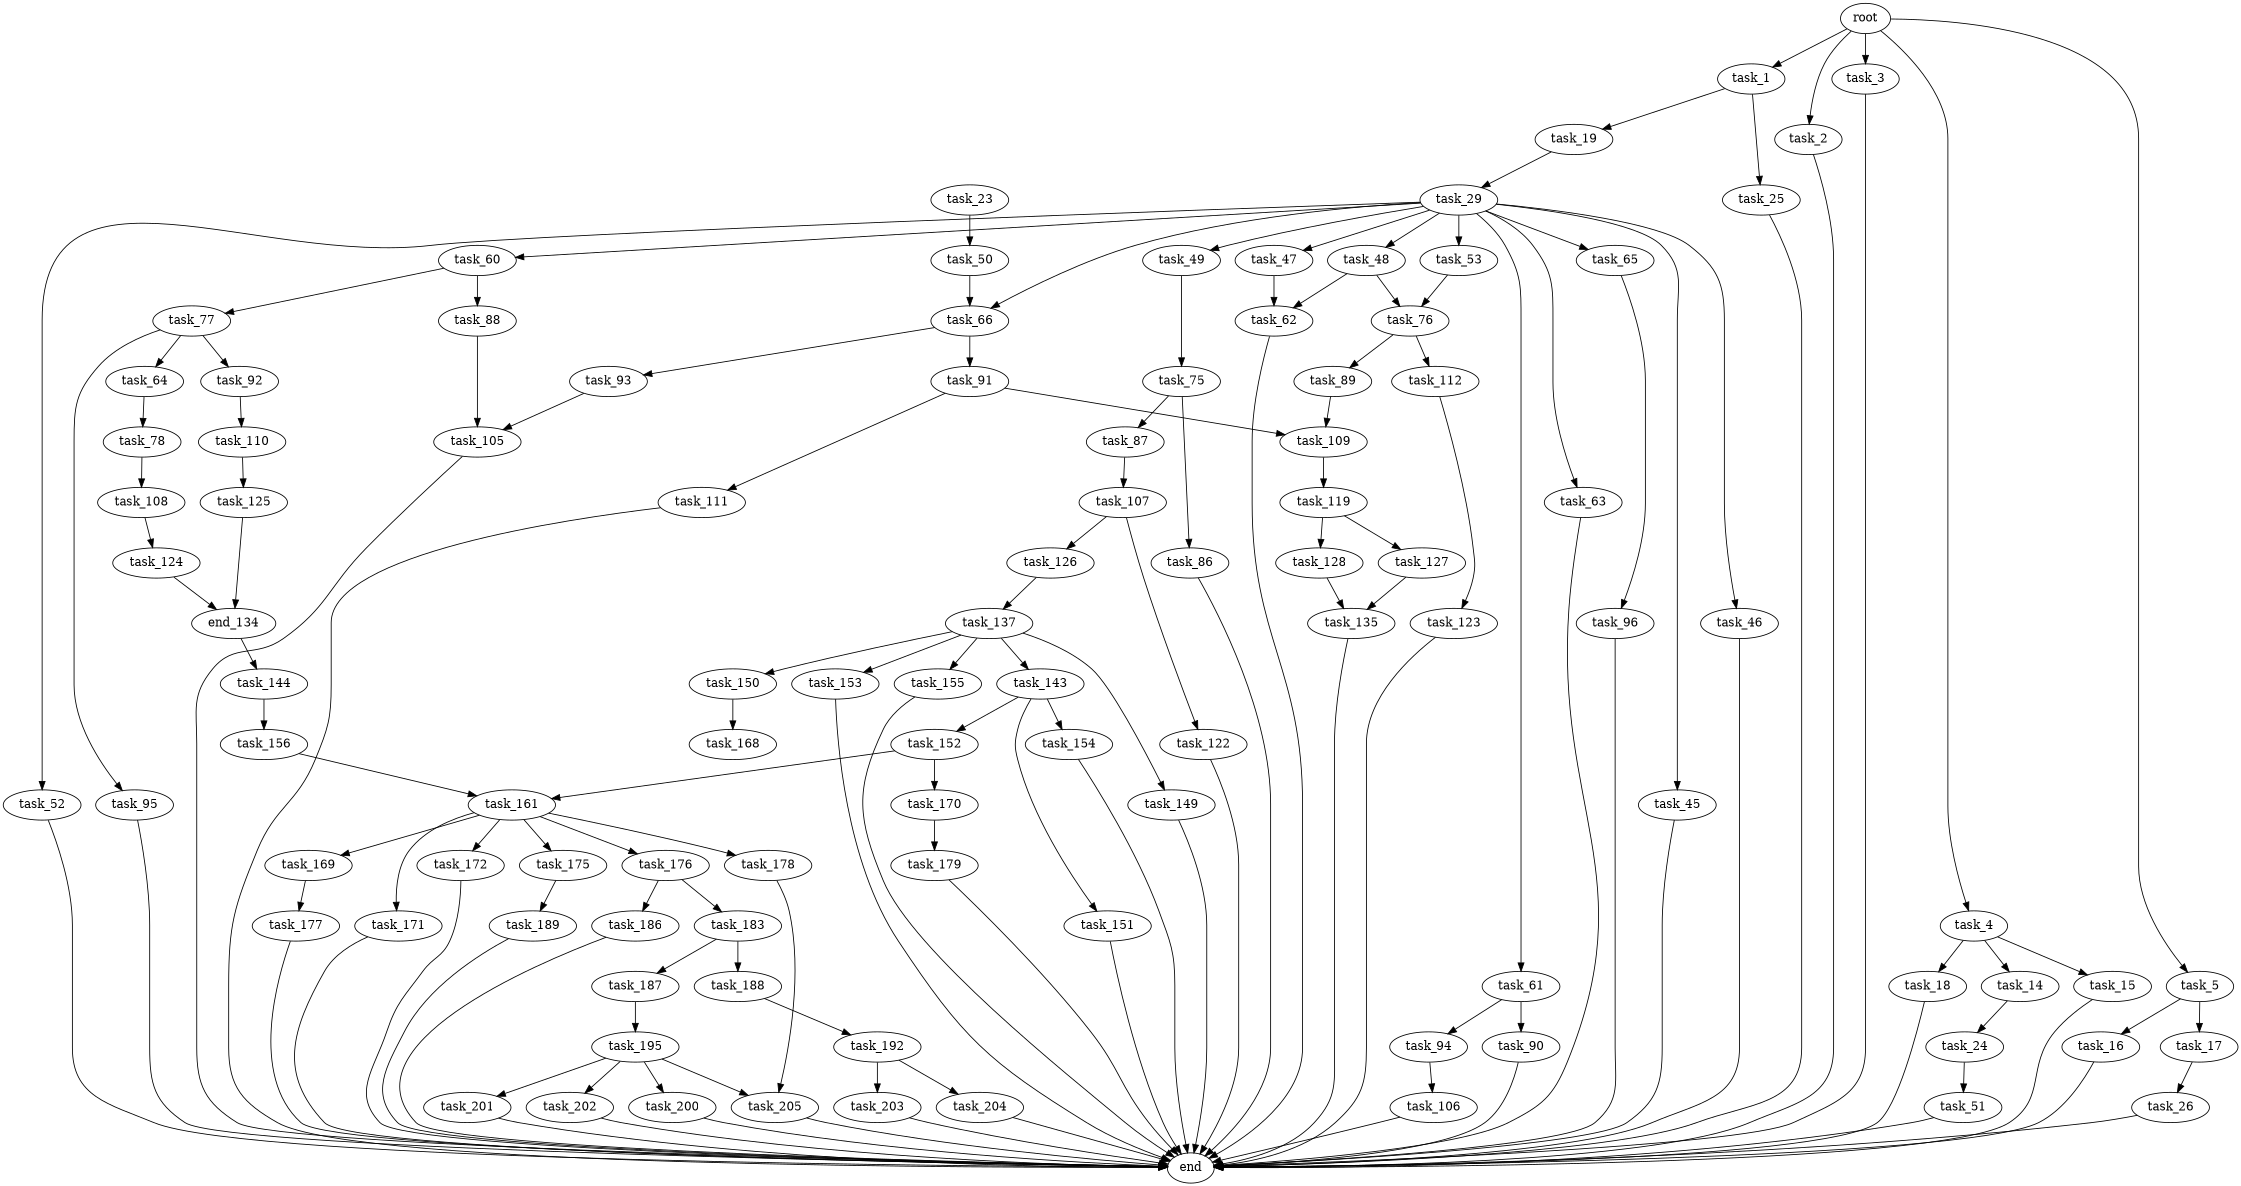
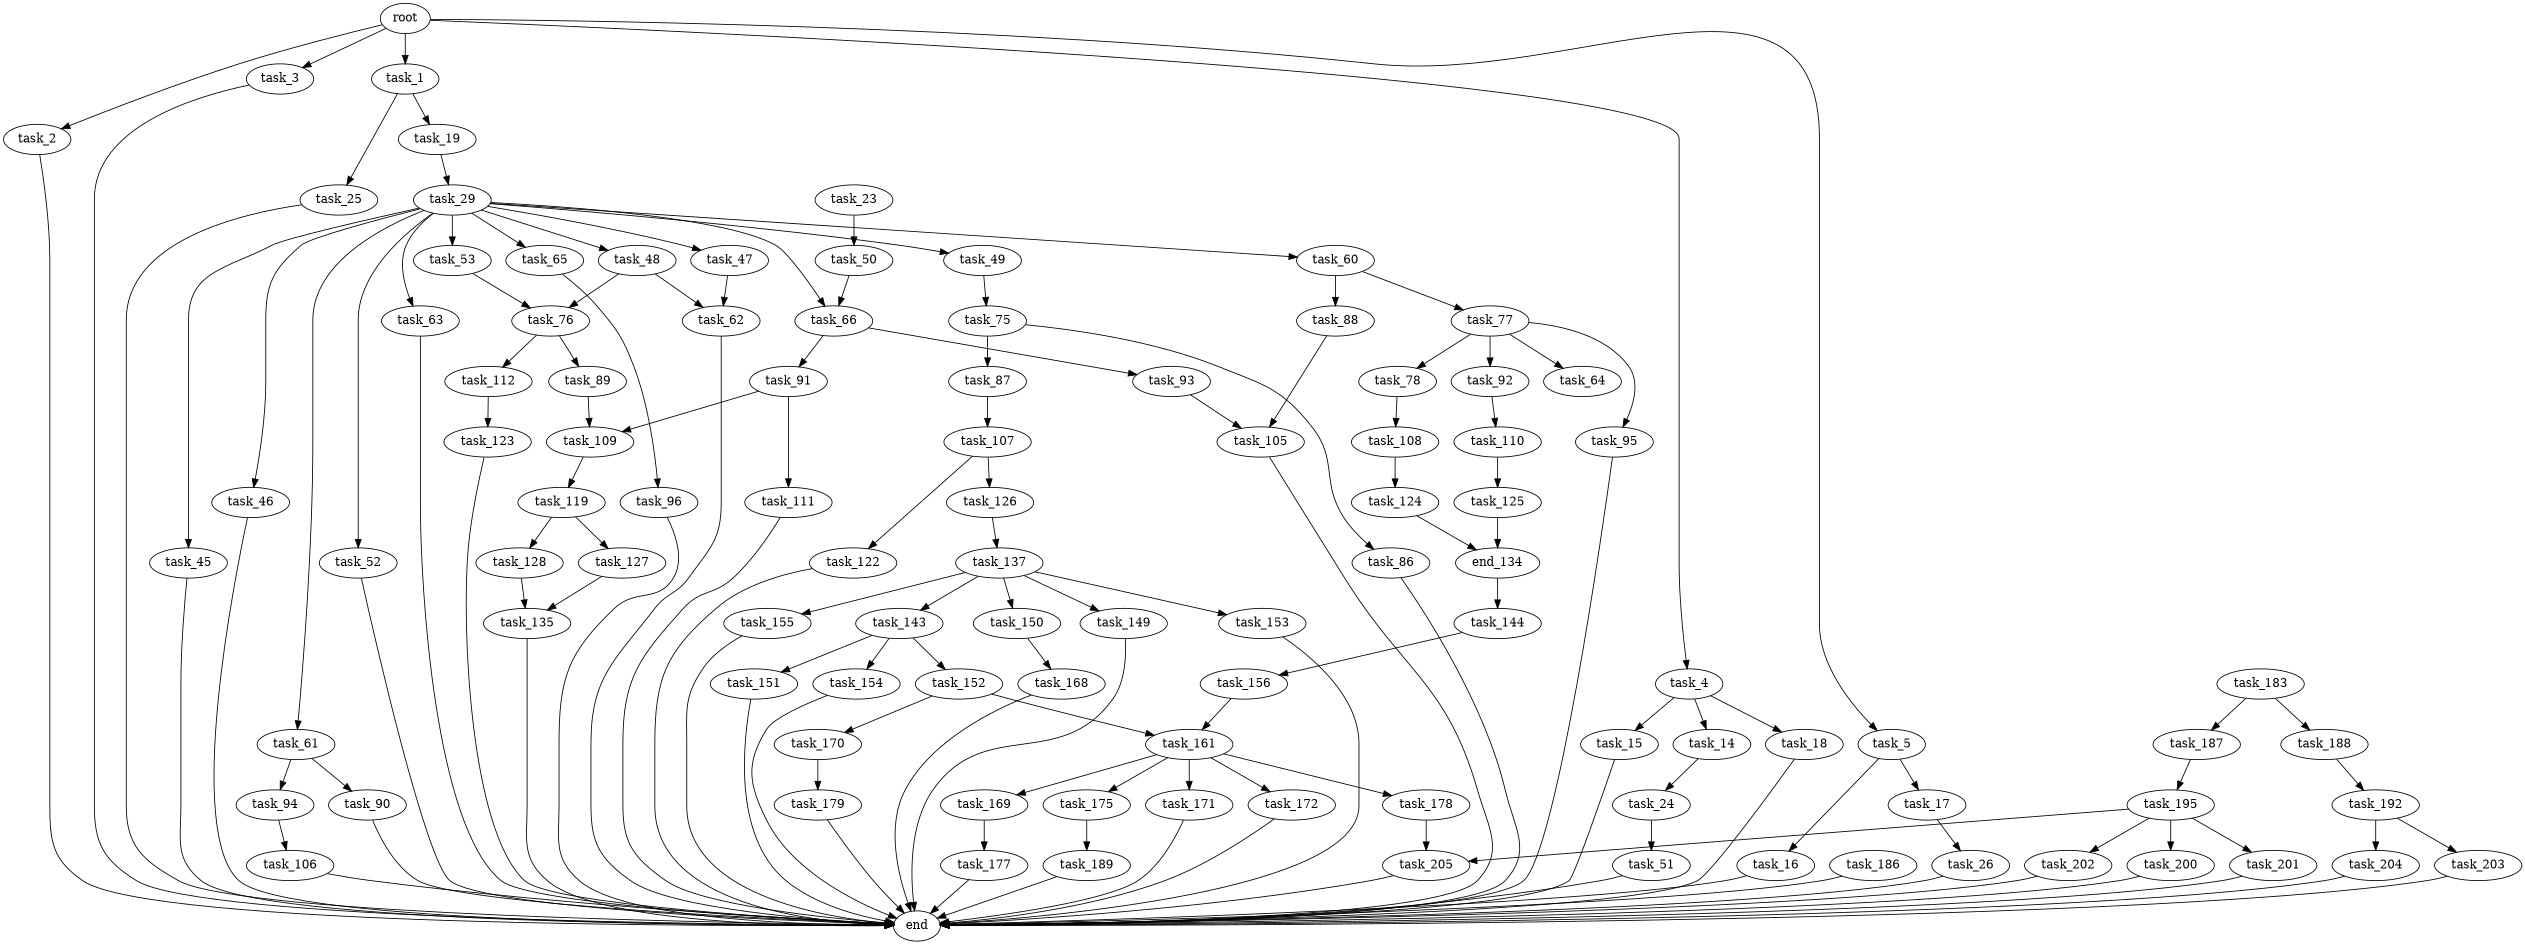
(144, 408) -> (1448, 349)
none -> (917, 771)
(666, 865) -> none
